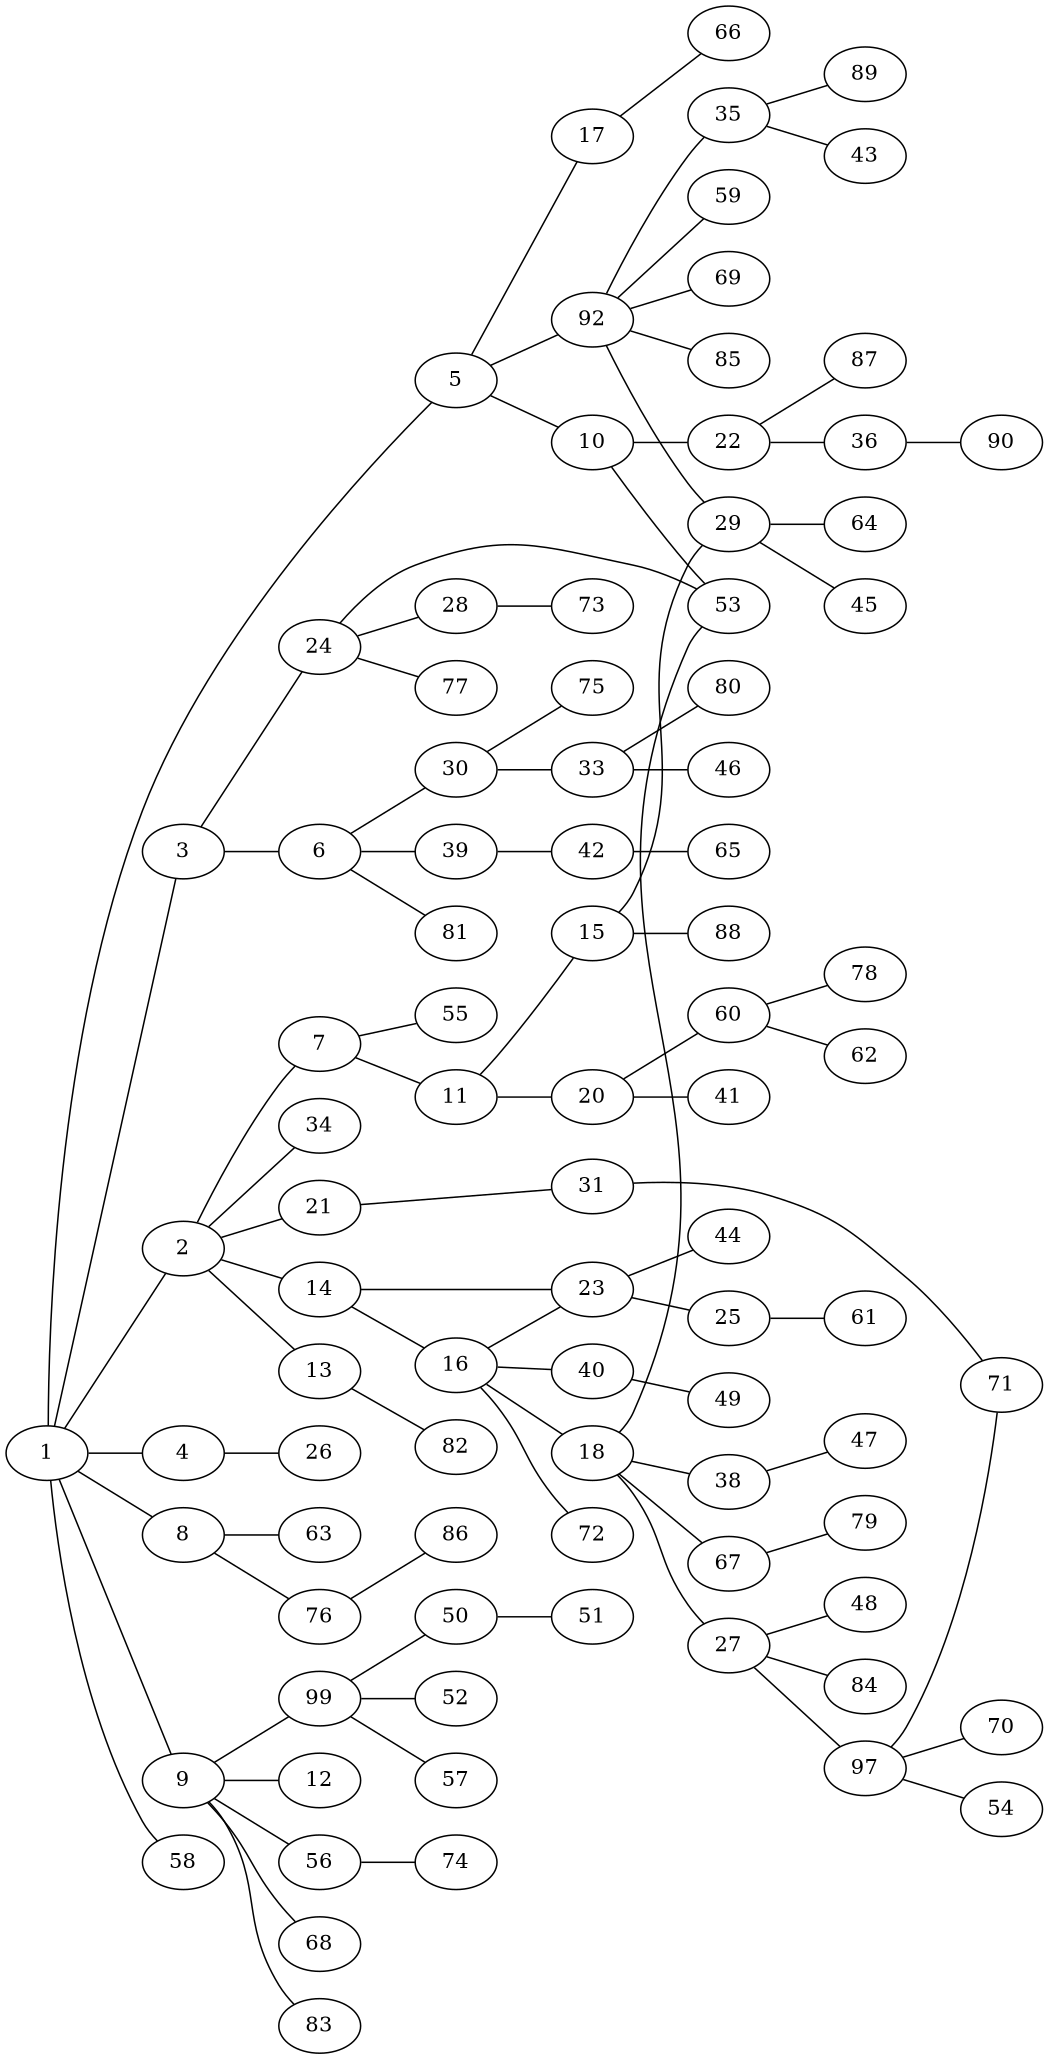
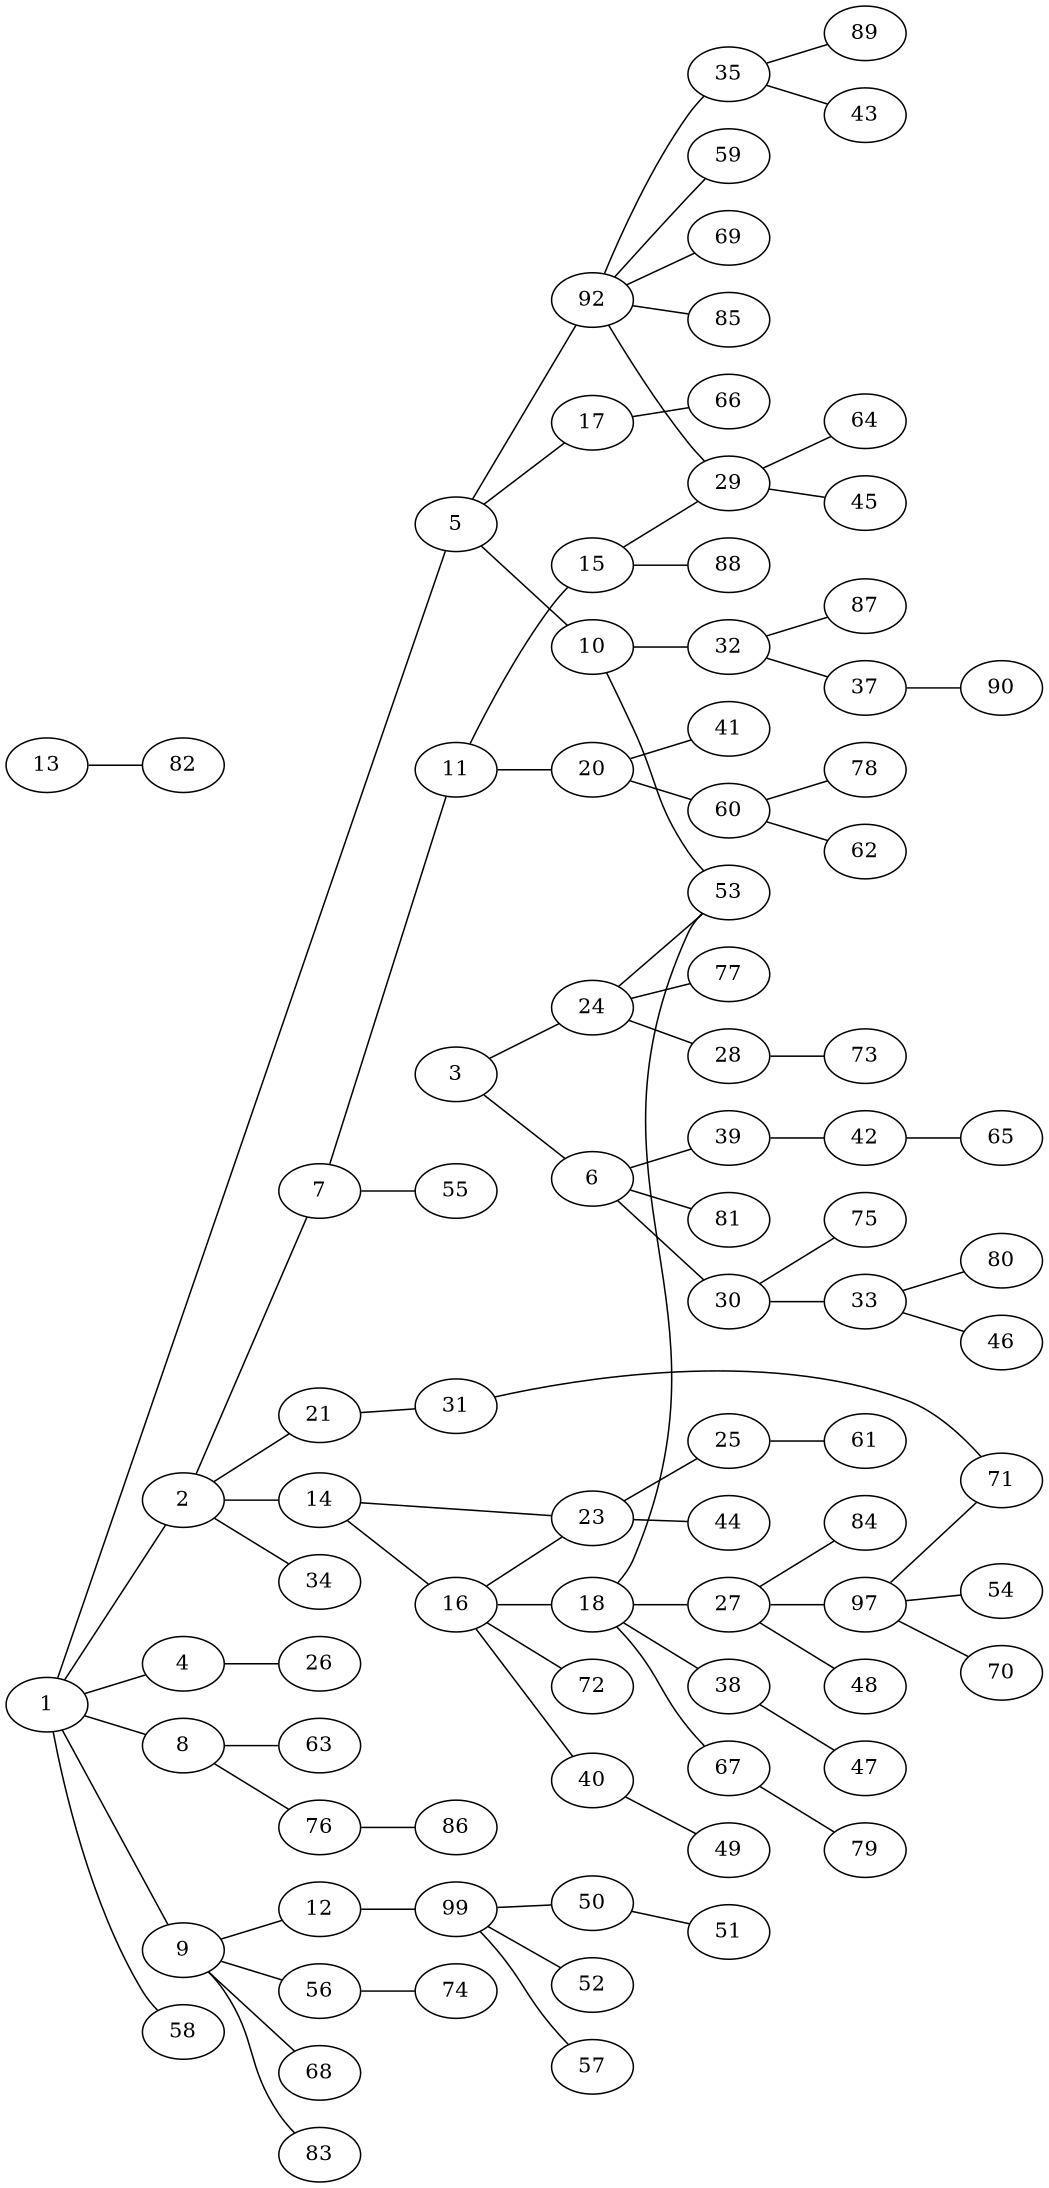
(729, 442) -> (729, 647)
(865, 442) -> (865, 688)
(115, 1152) -> none
(252, 1310) -> none
(252, 1740) -> (388, 1909)
